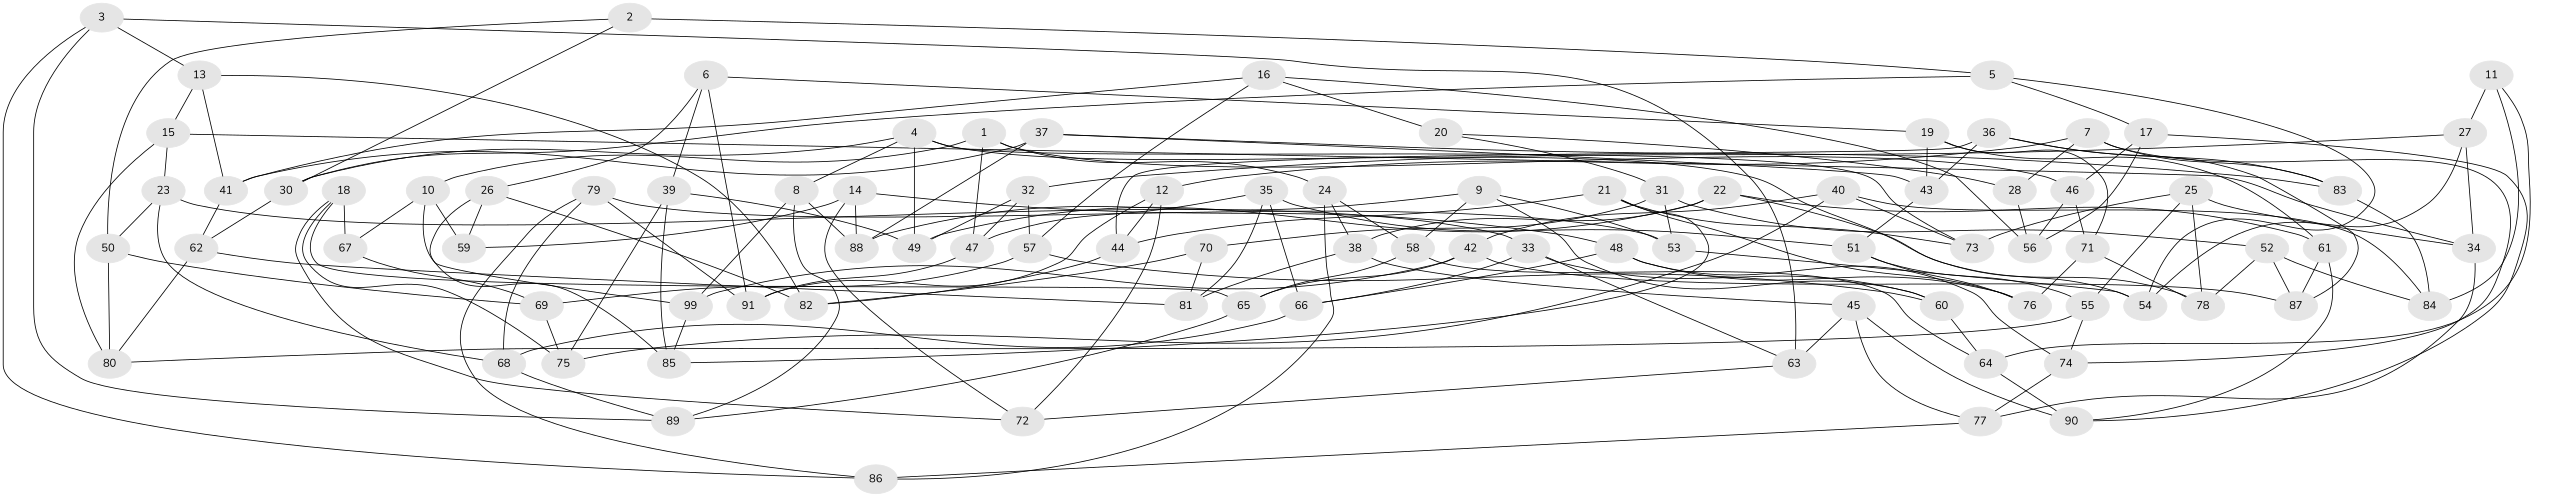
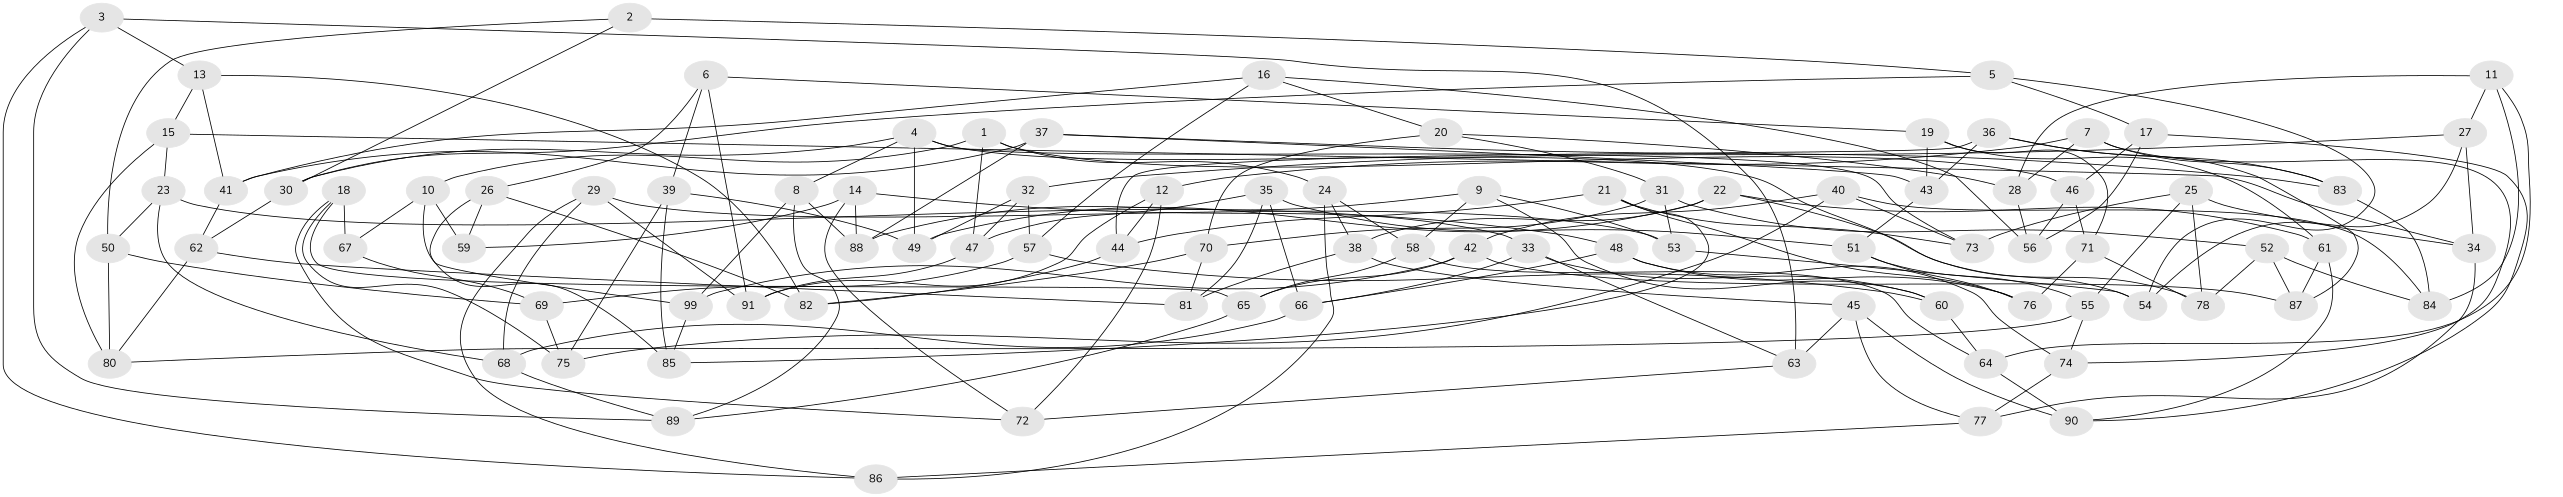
none -> (2226, 83)
none -> (1294, 155)
(594, 191) -> (594, 191)
